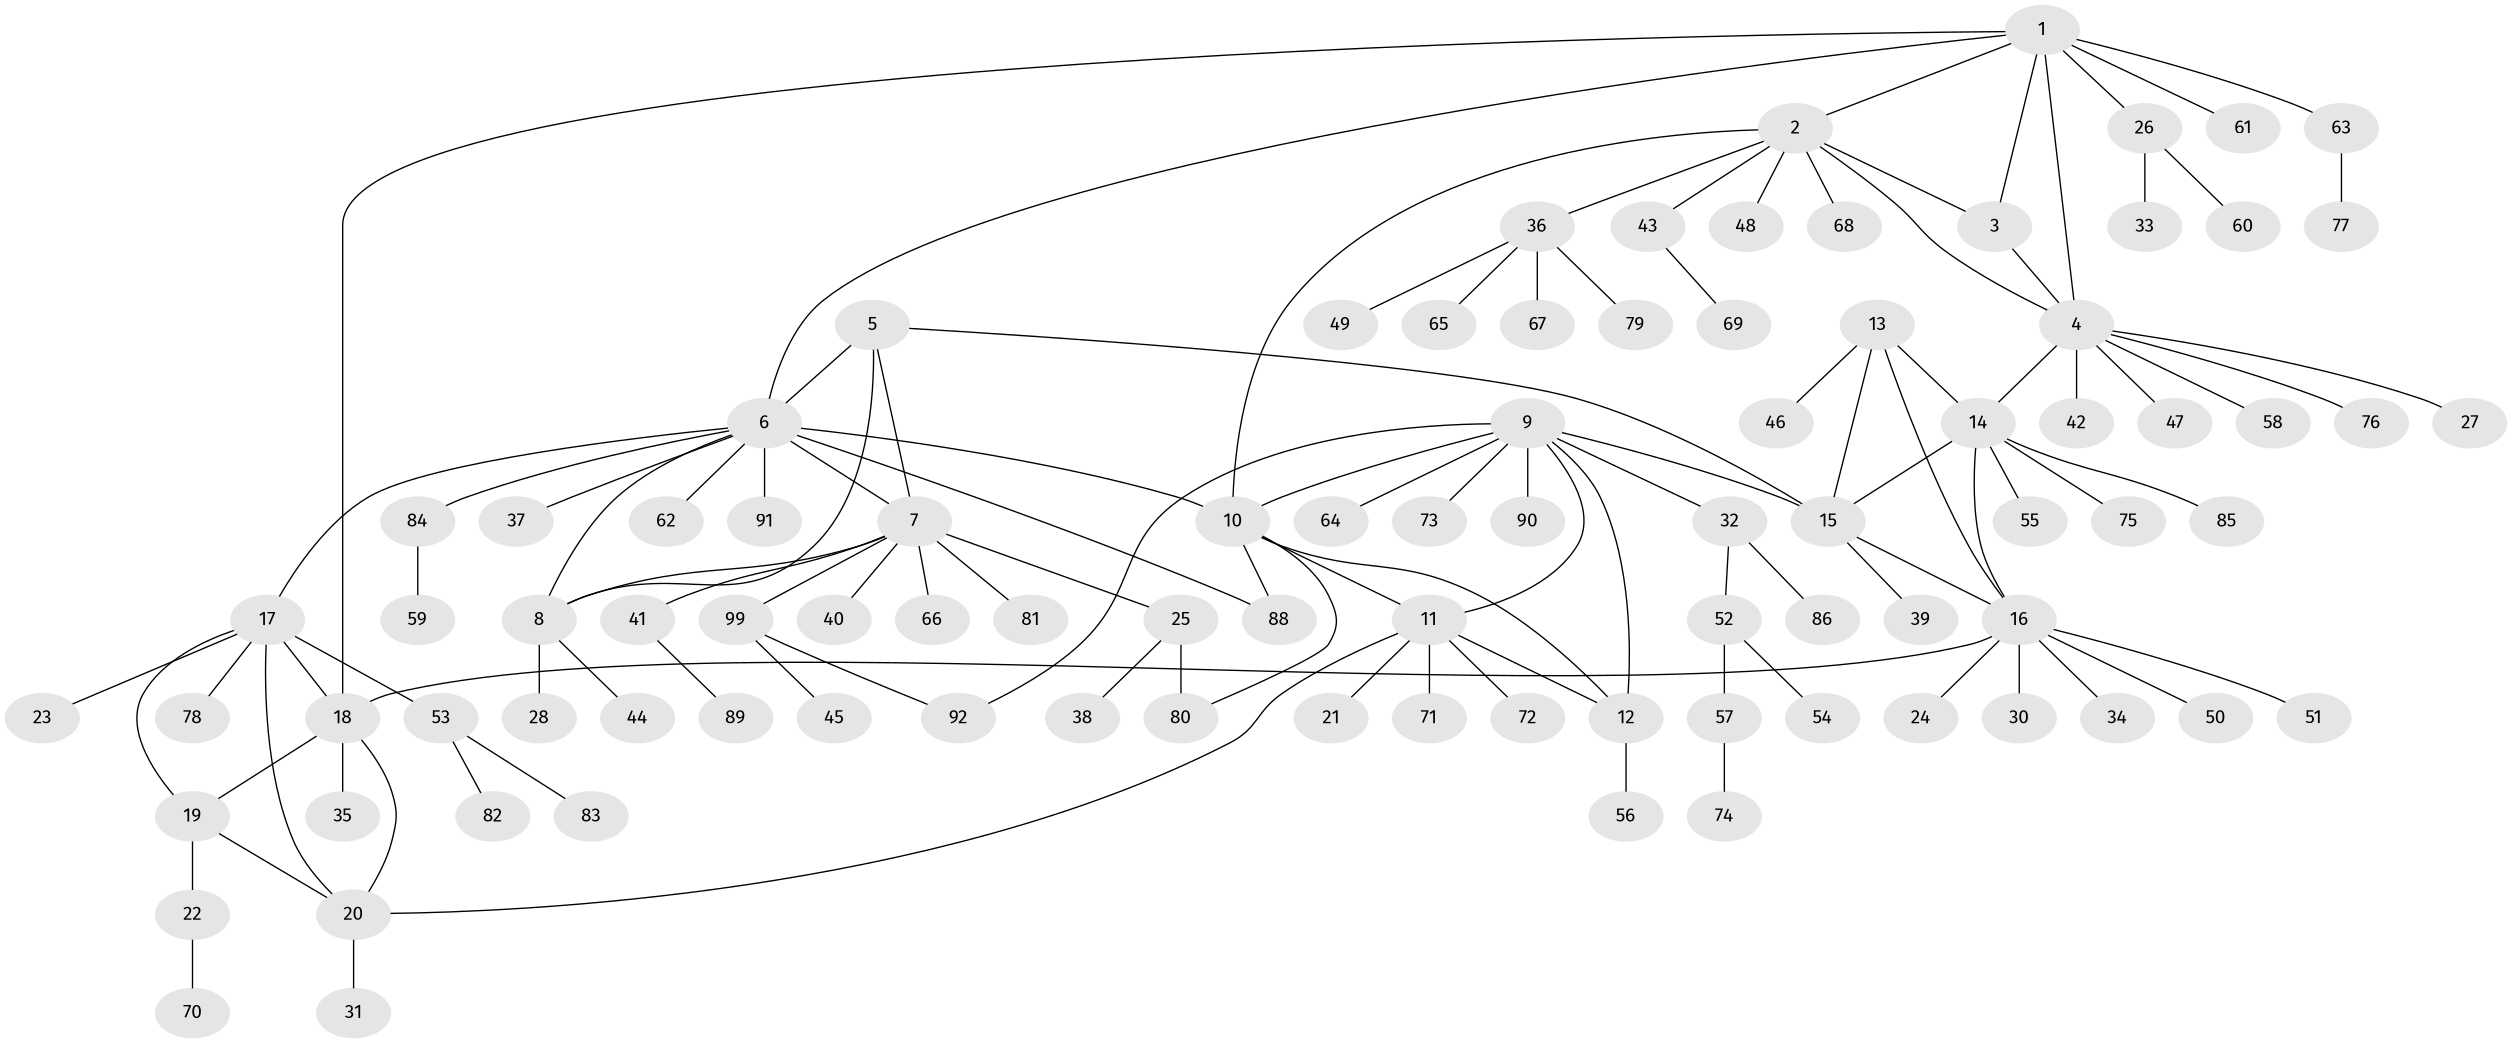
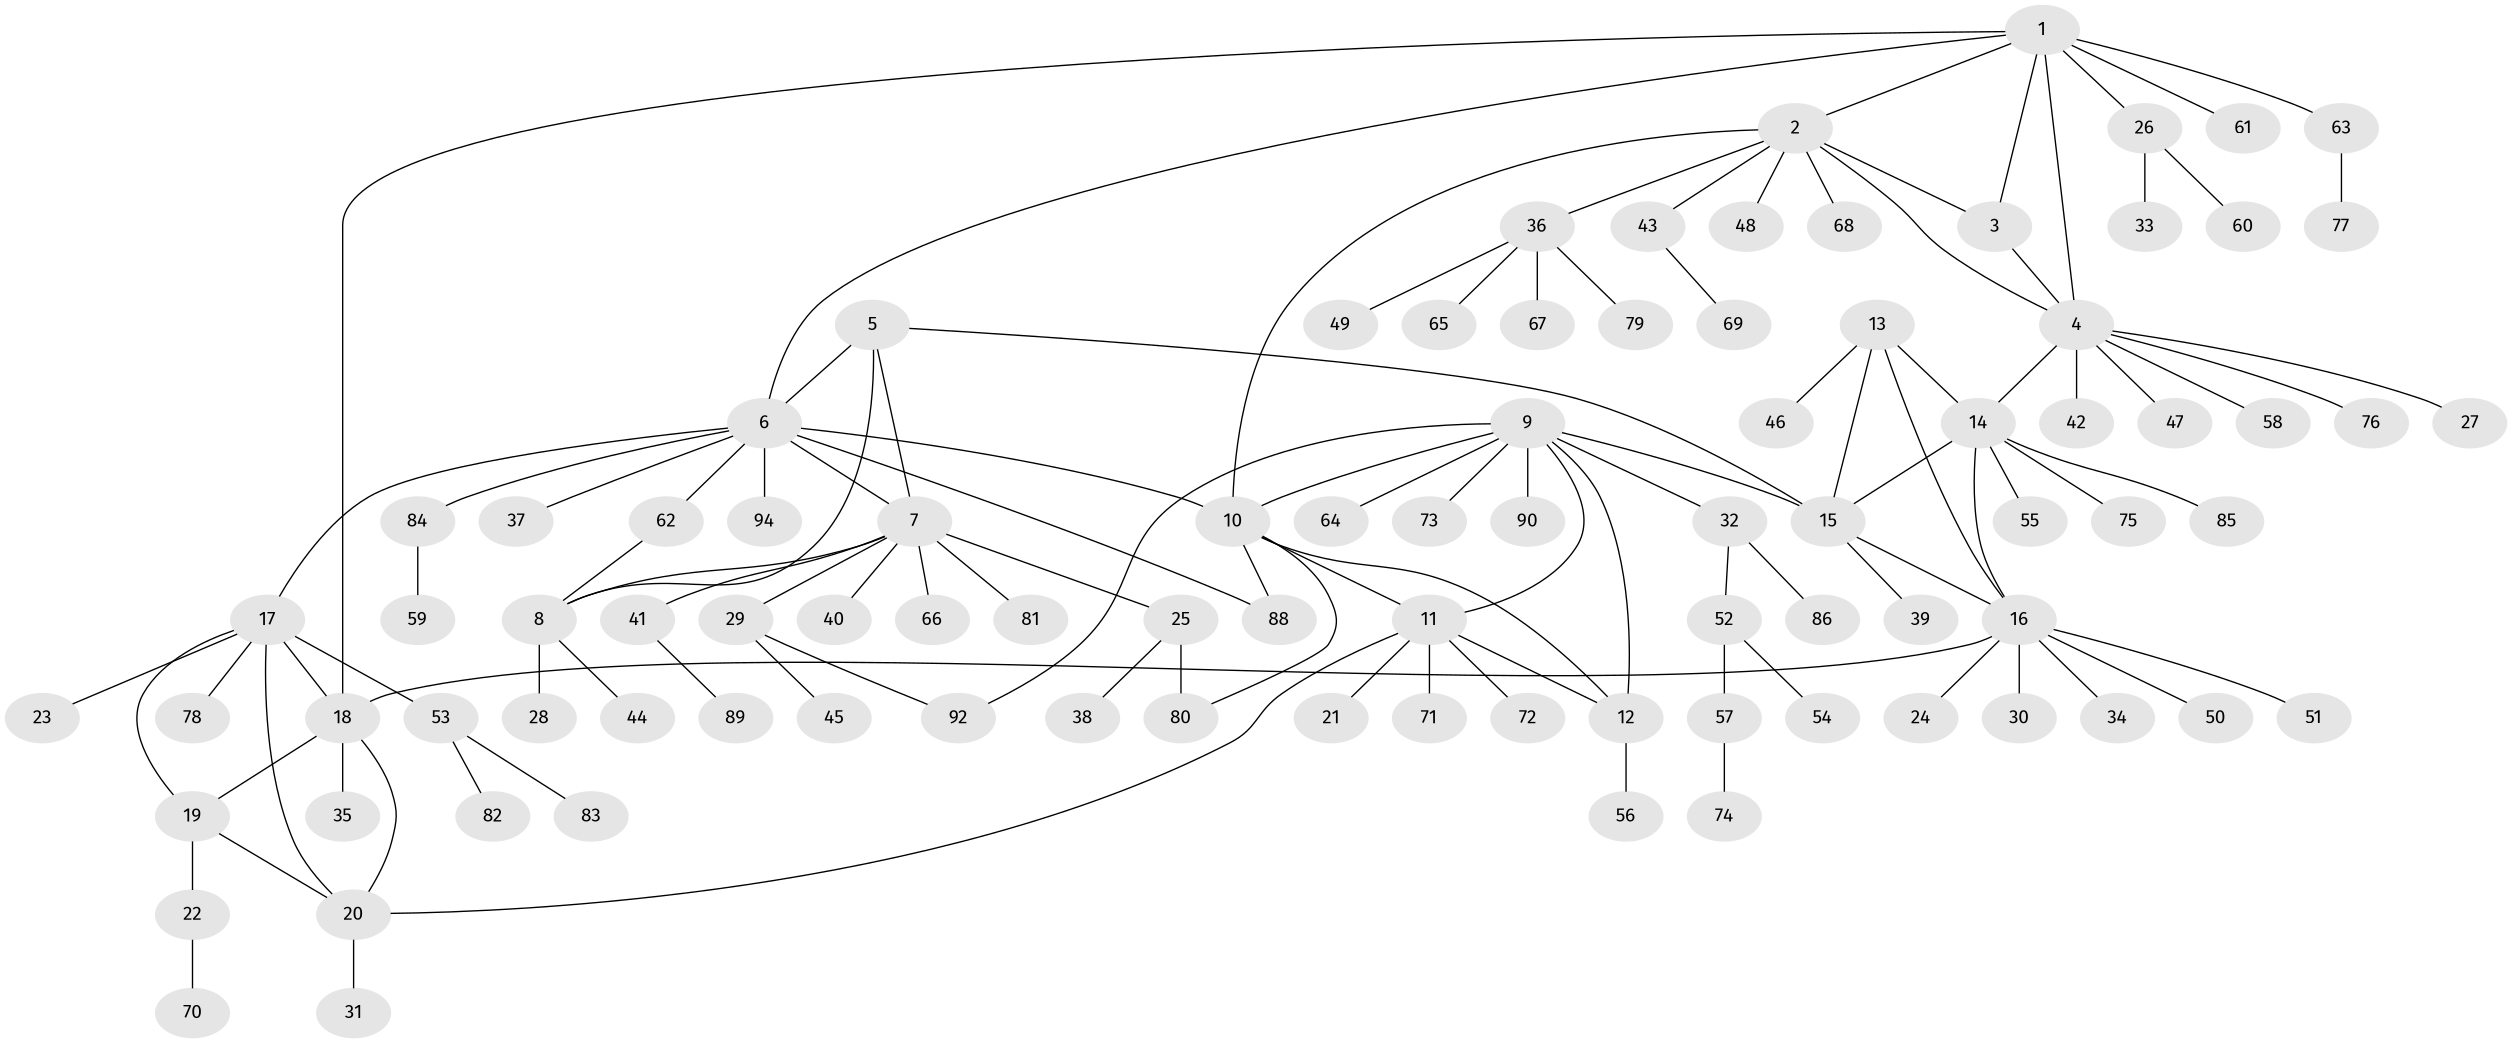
(621, 494) -> (603, 571)
(765, 522) -> (765, 522)
(736, 620) -> (736, 620)
